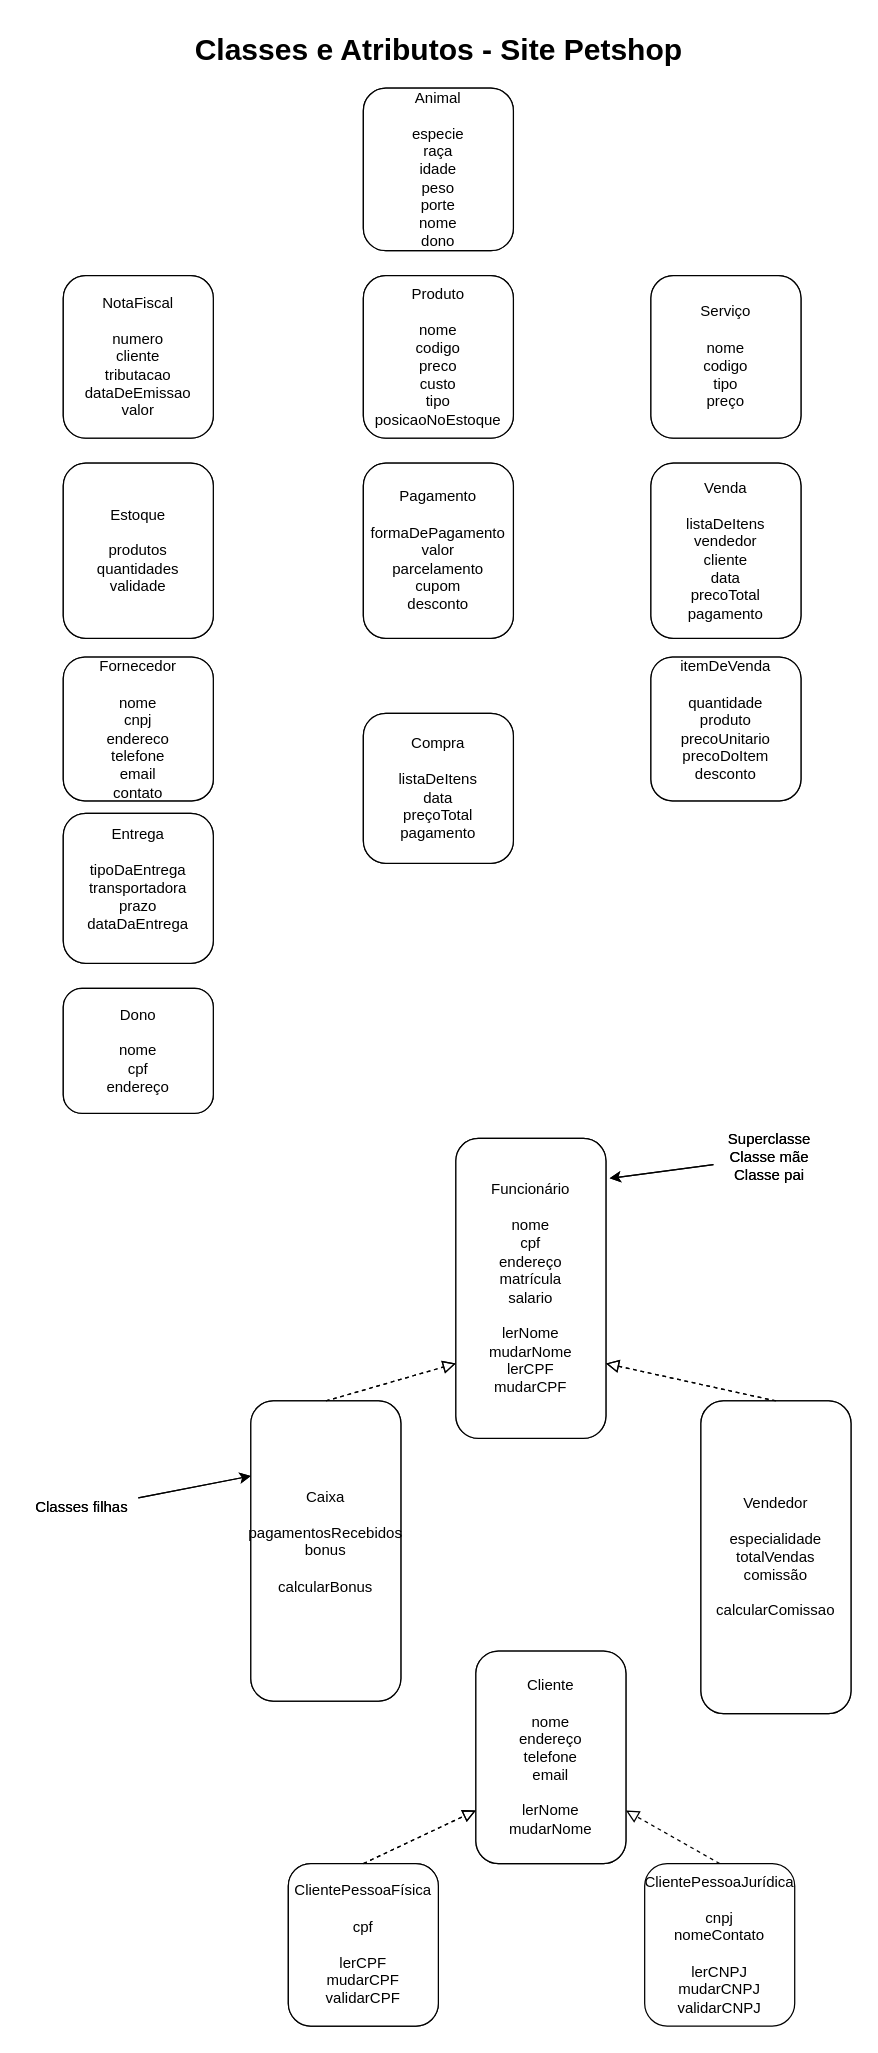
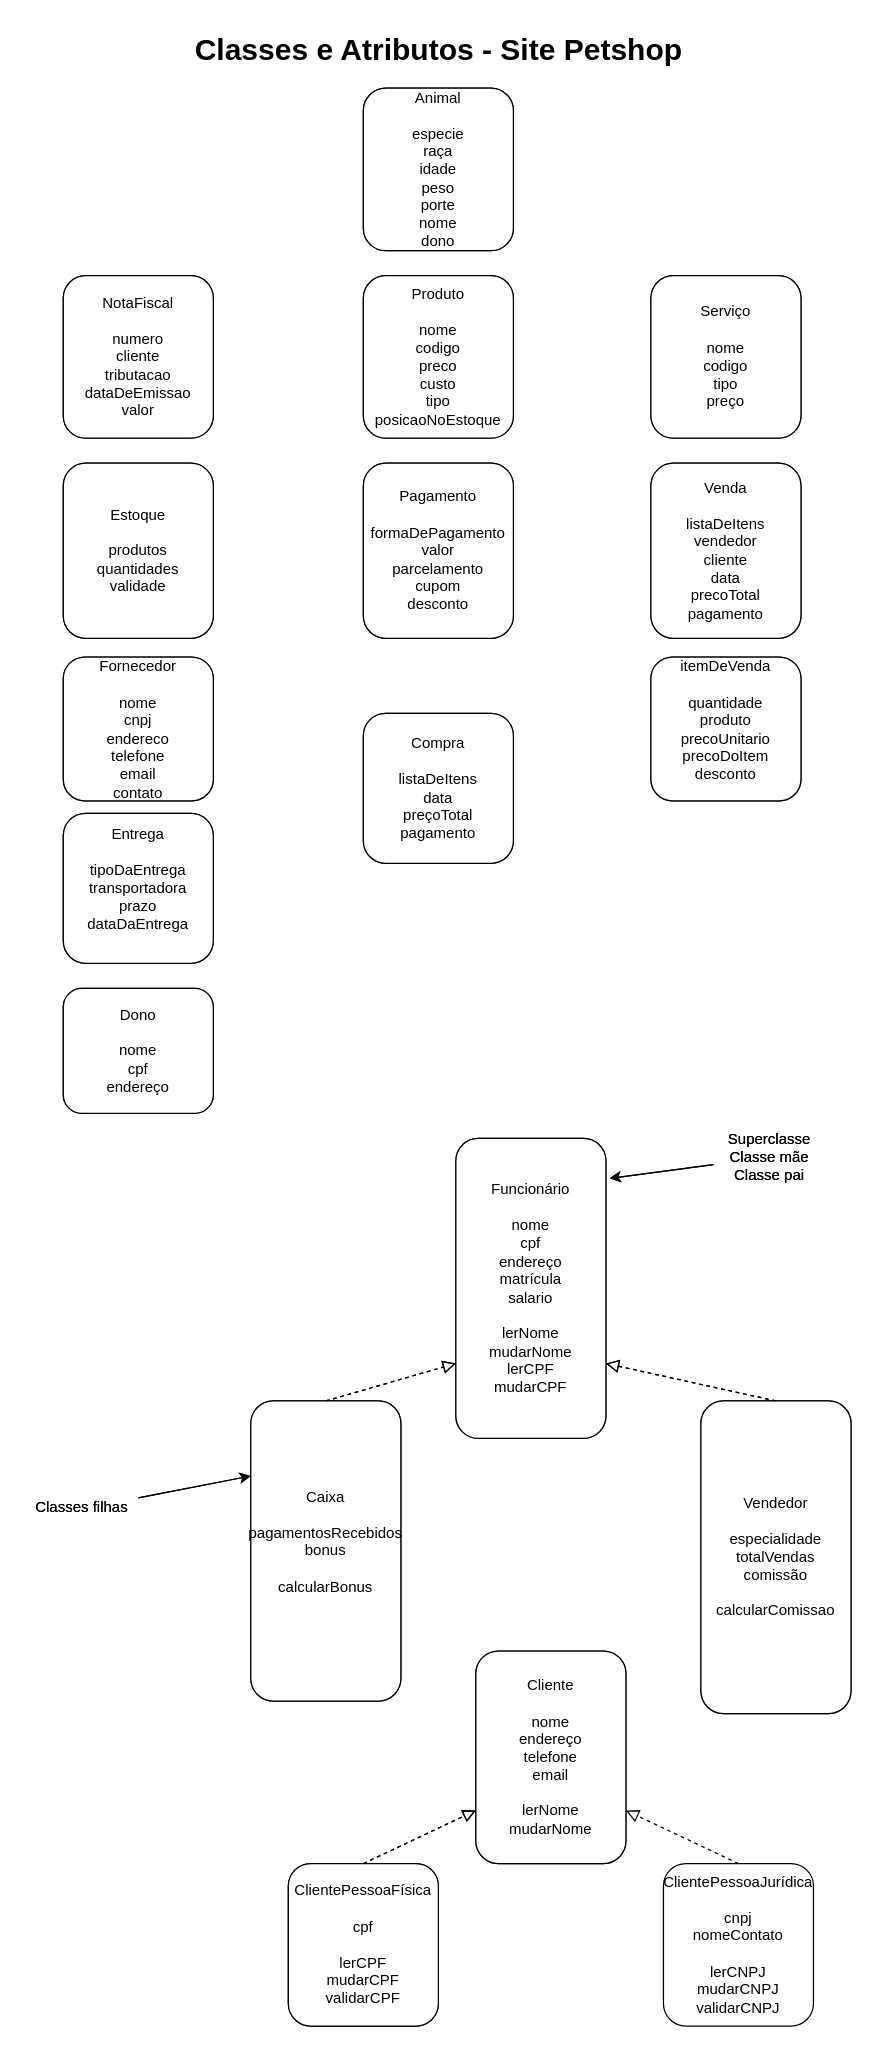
(719, 1944) -> (738, 1944)
